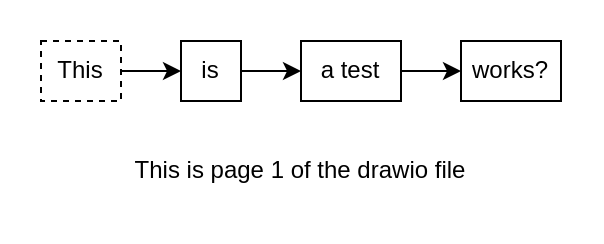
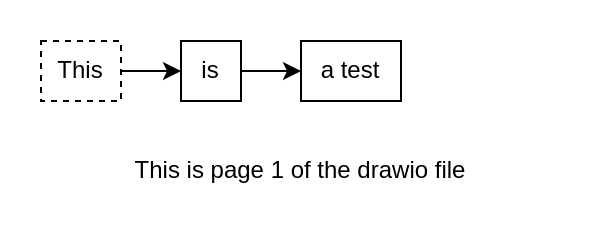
(424, 71) -> none
(511, 71) -> none
